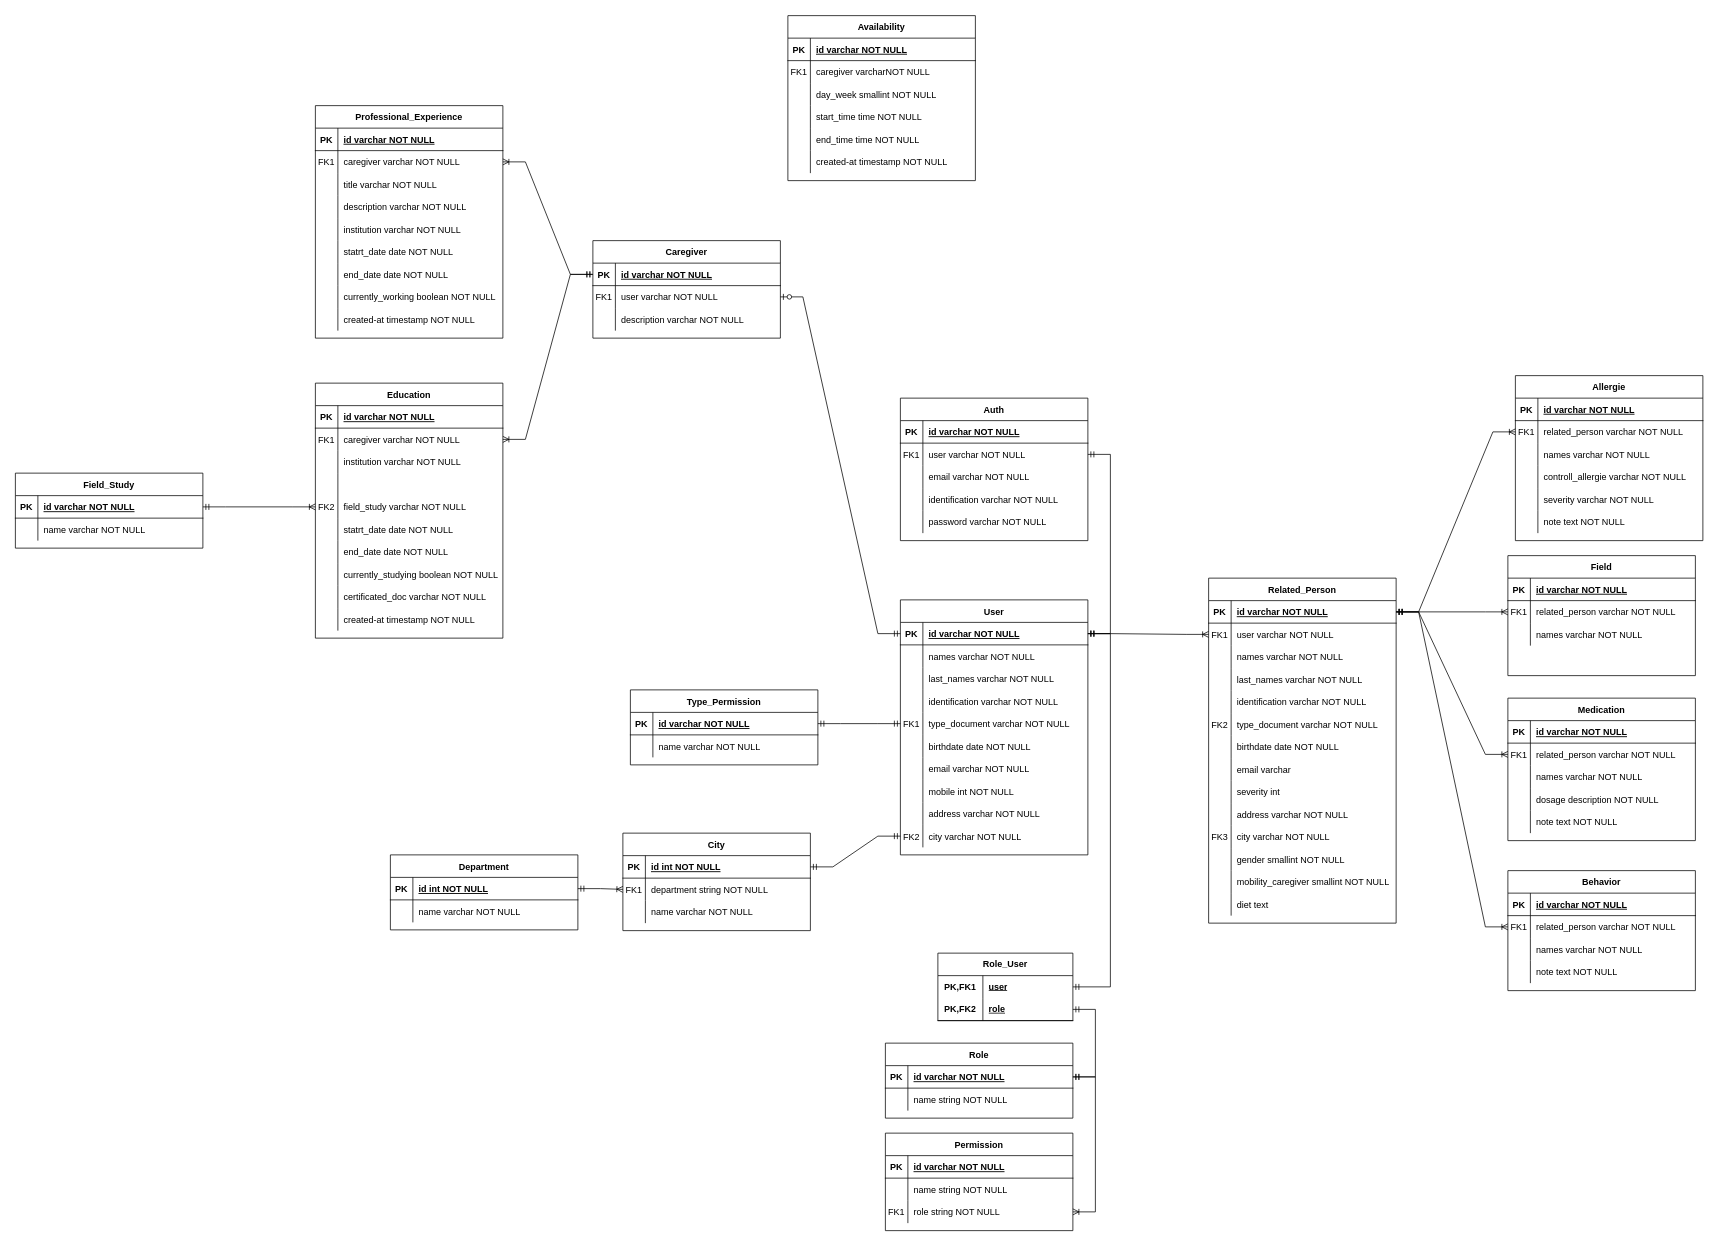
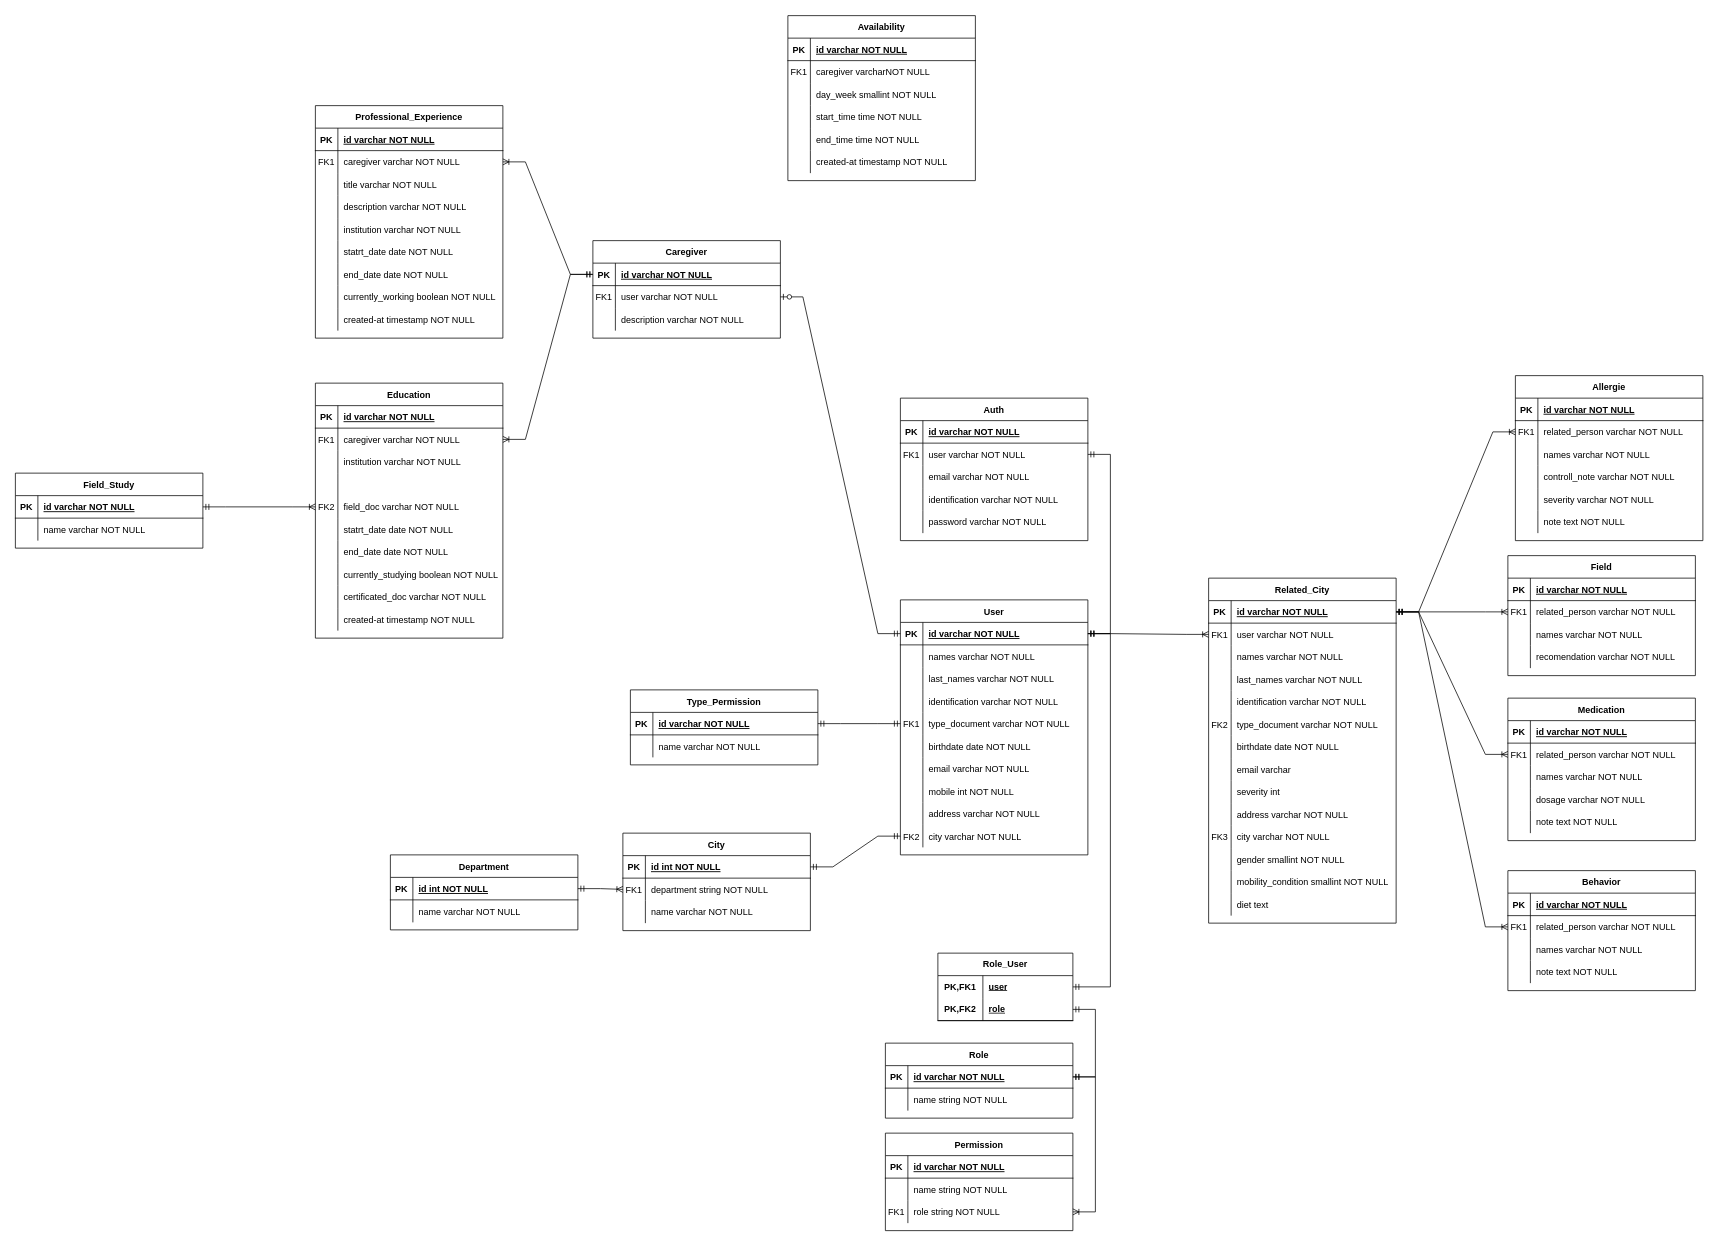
(1620, 477) -> (1613, 477)
(408, 507) -> (403, 507)
(1302, 590) -> (1302, 590)
none -> (1613, 657)
(1598, 800) -> (1590, 800)
(1316, 882) -> (1315, 882)
